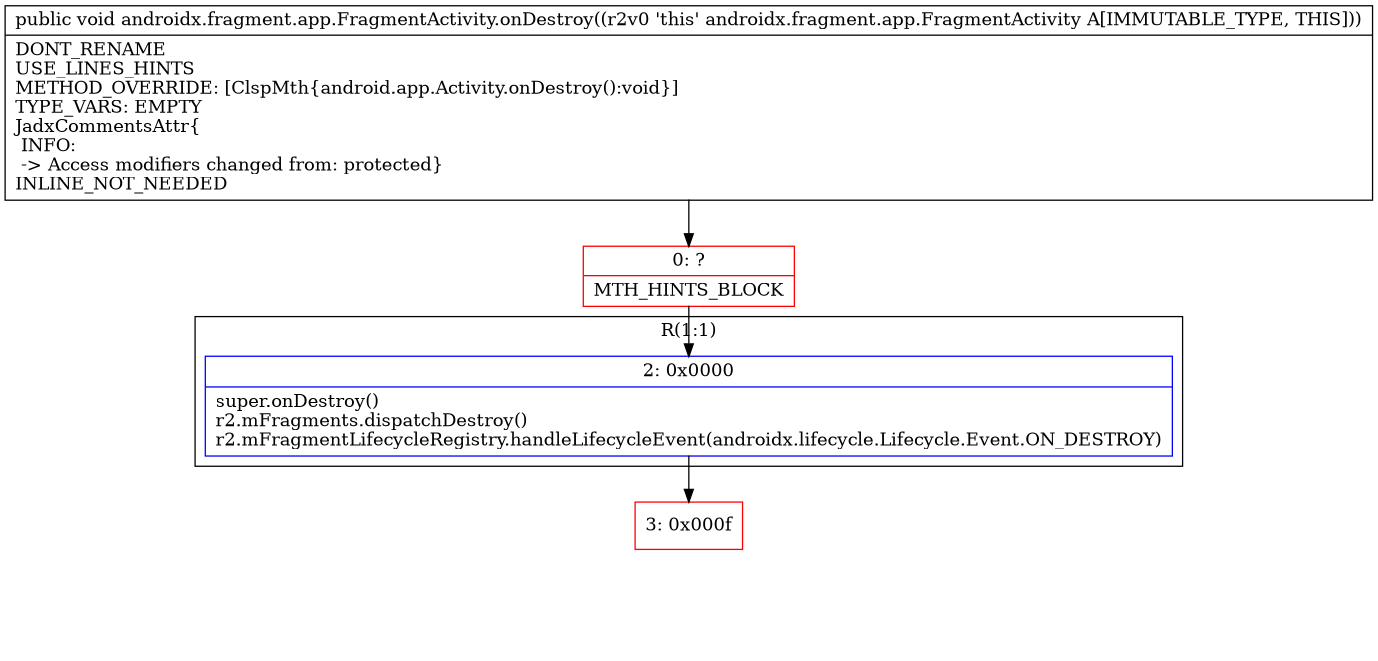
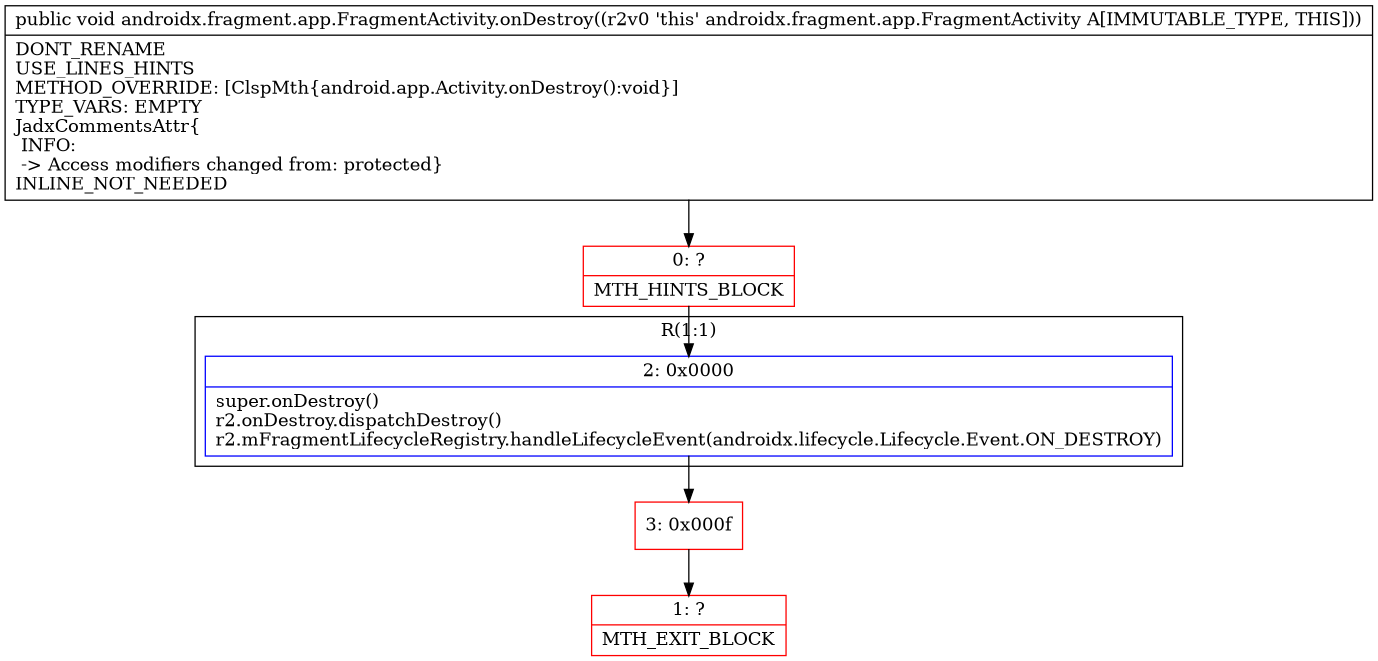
(372, 421) -> (359, 421)
none -> (689, 626)
